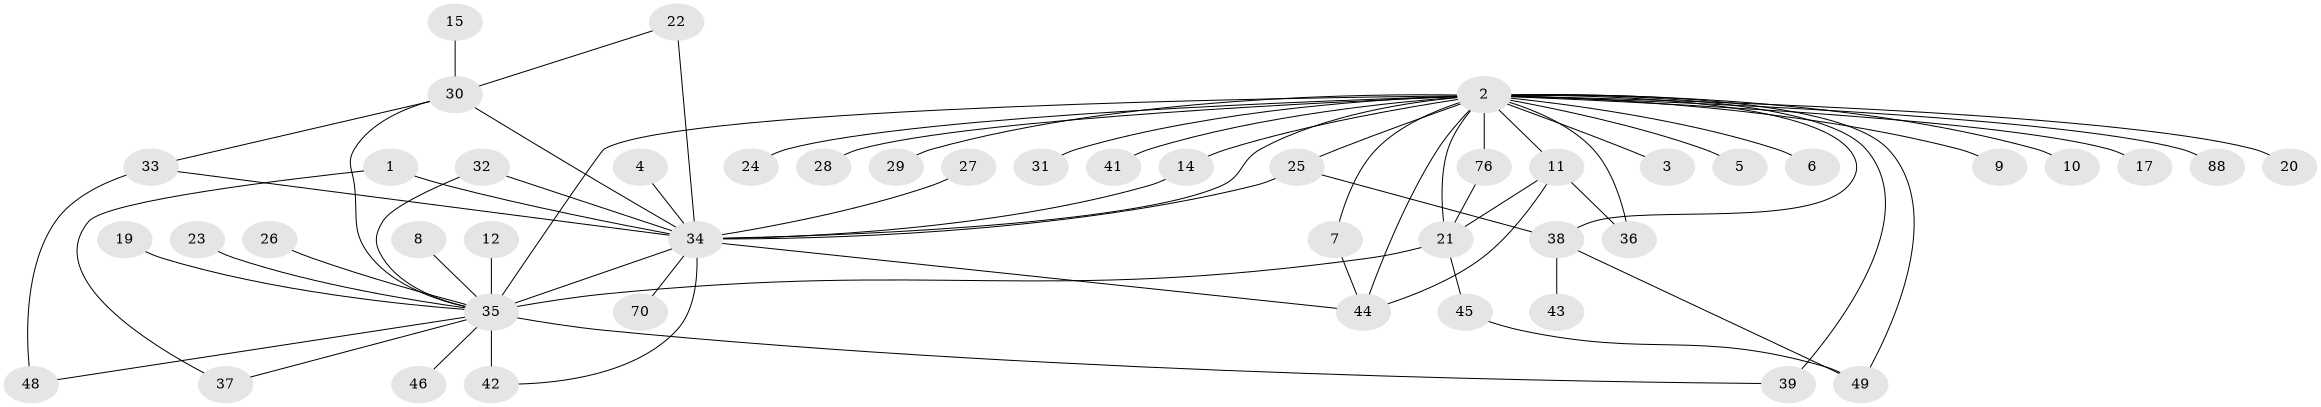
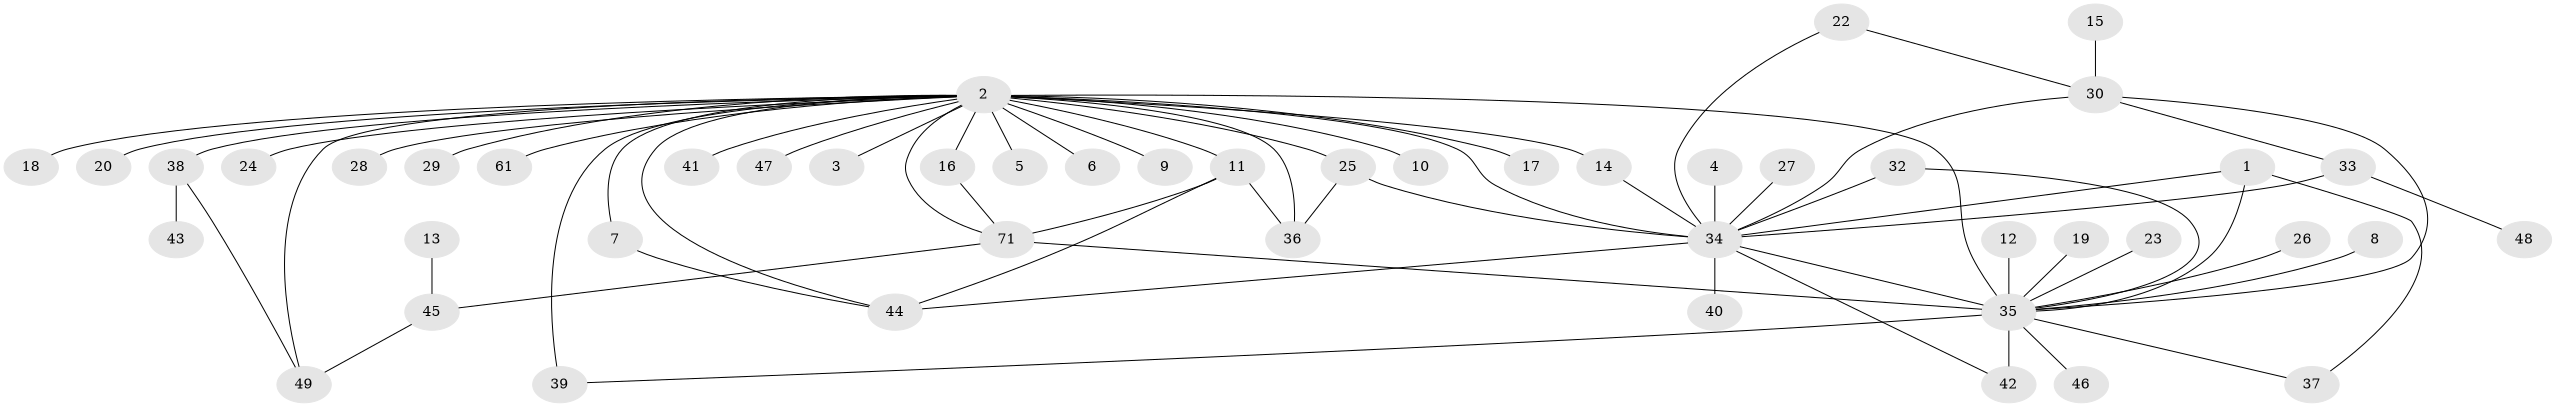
none -> (764, 167)
(1041, 167) -> (504, 167)
(1484, 167) -> (948, 167)
(2217, 167) -> (31, 167)
(1427, 203) -> (1321, 203)
none -> (432, 240)
(1446, 240) -> (1007, 240)
(640, 312) -> (1715, 312)
(261, 348) -> (2194, 268)
